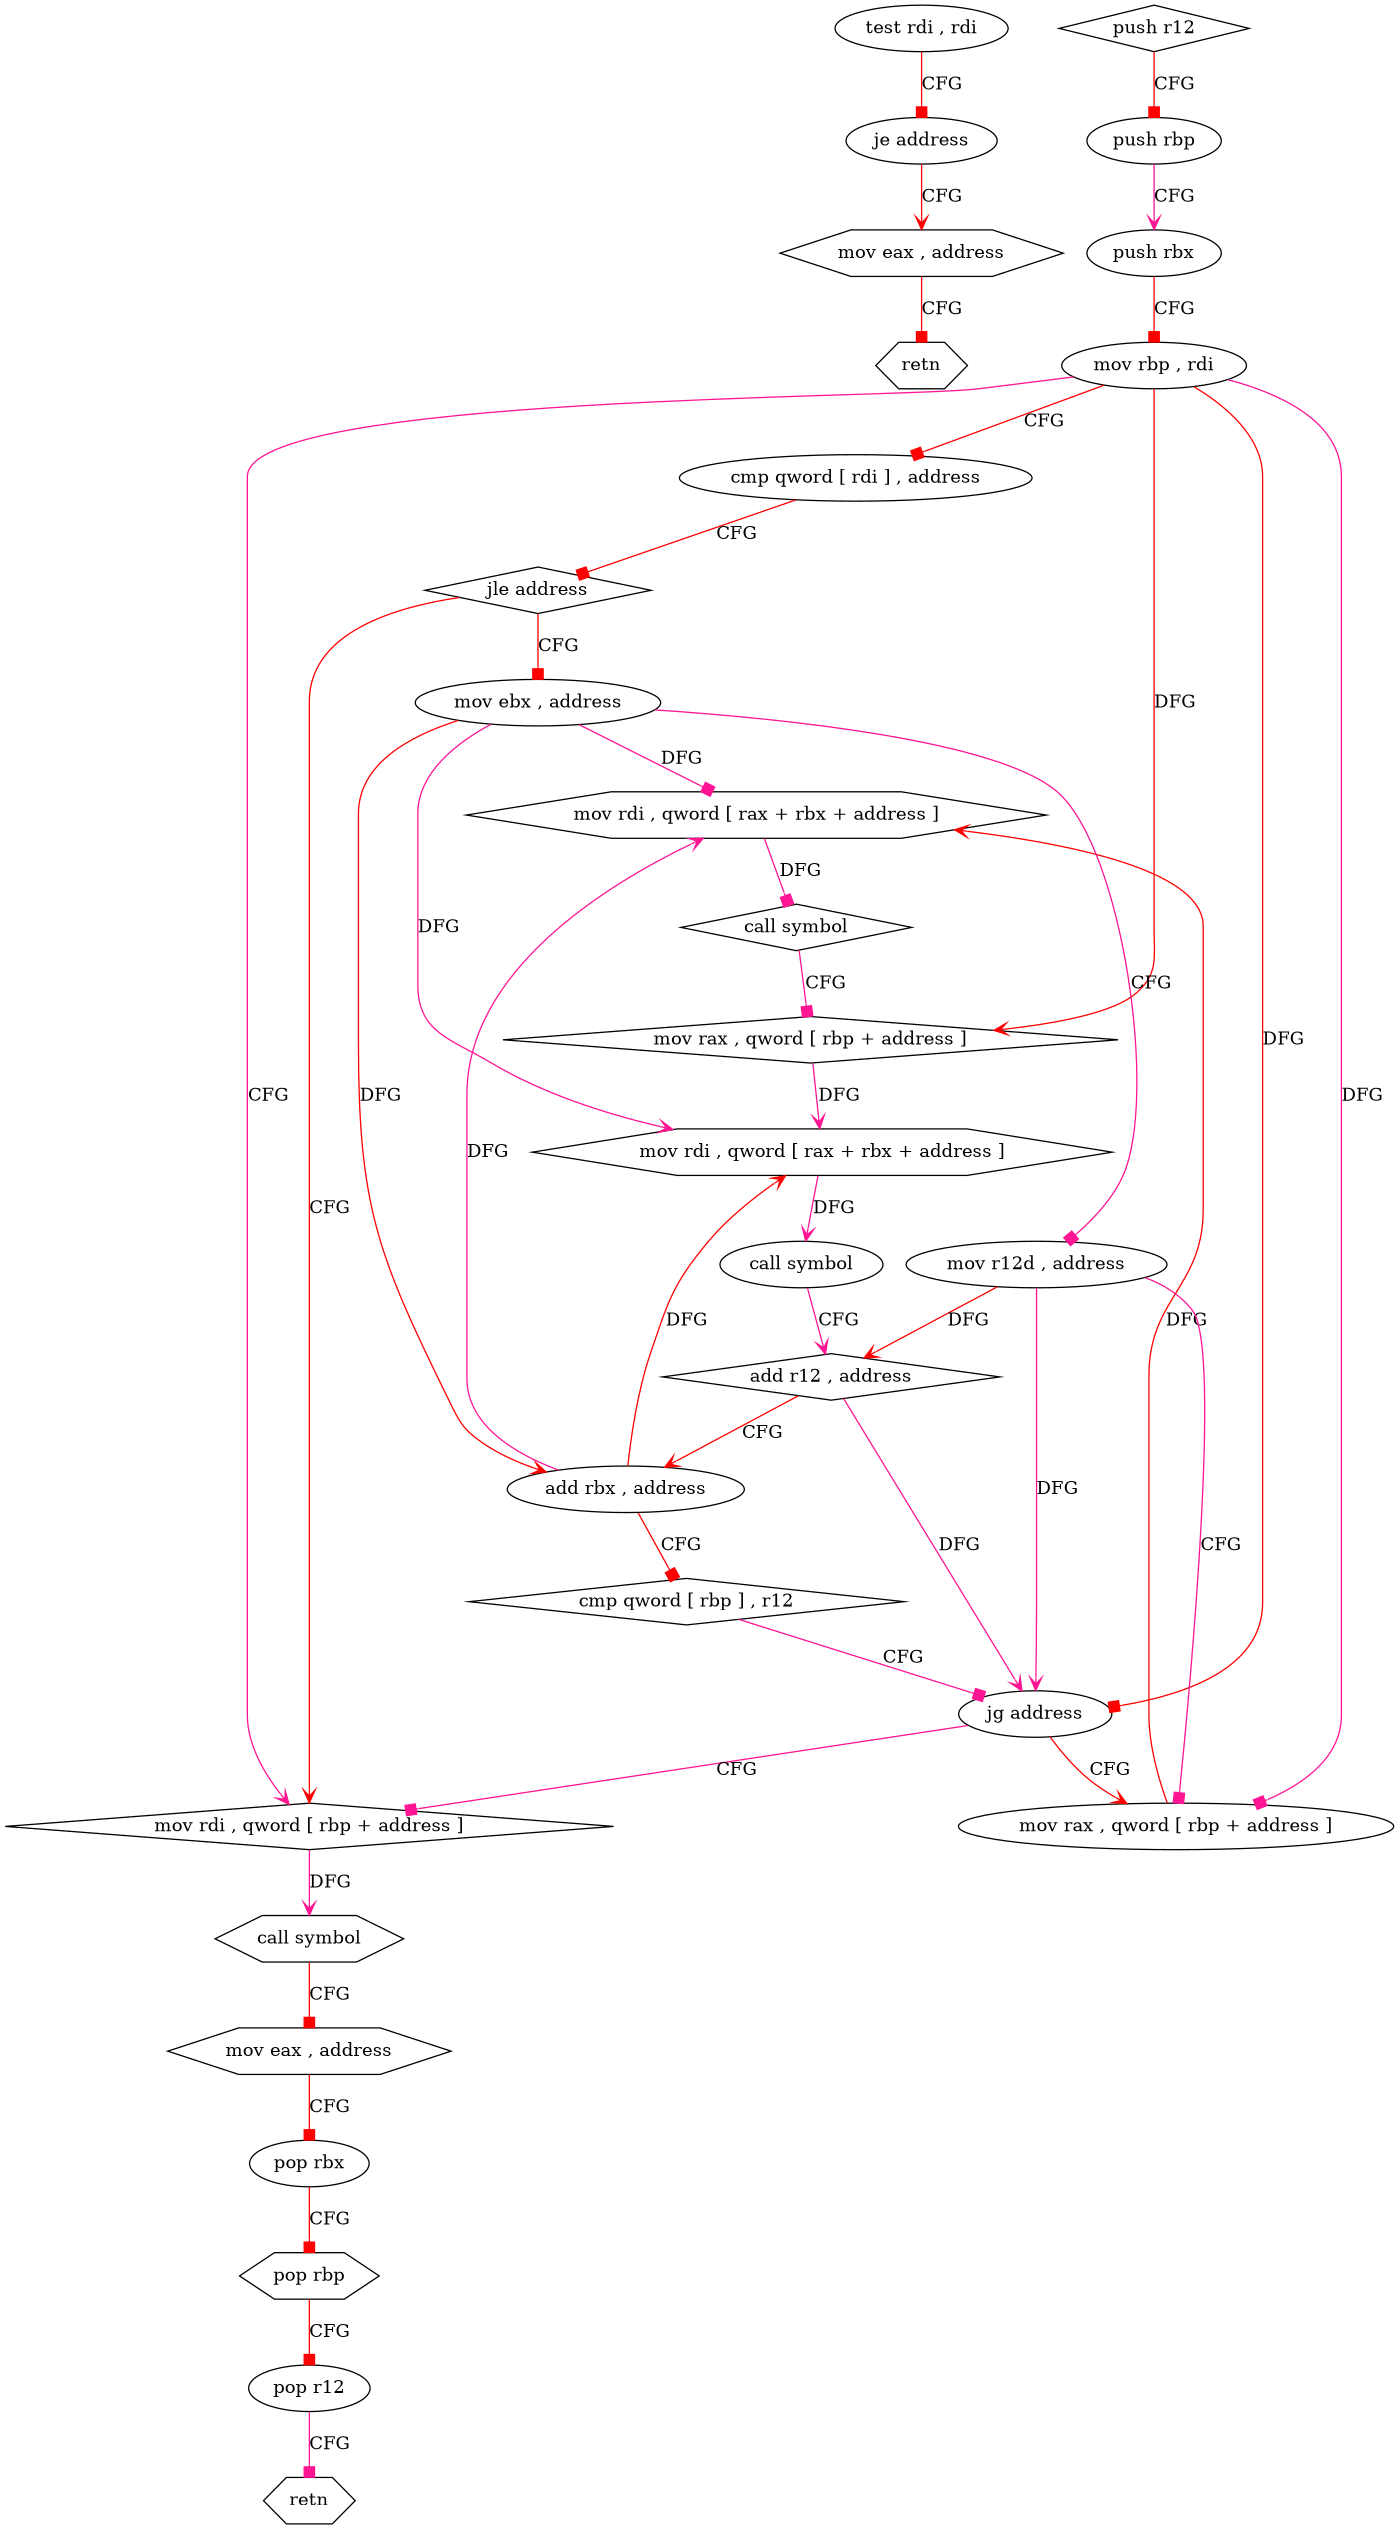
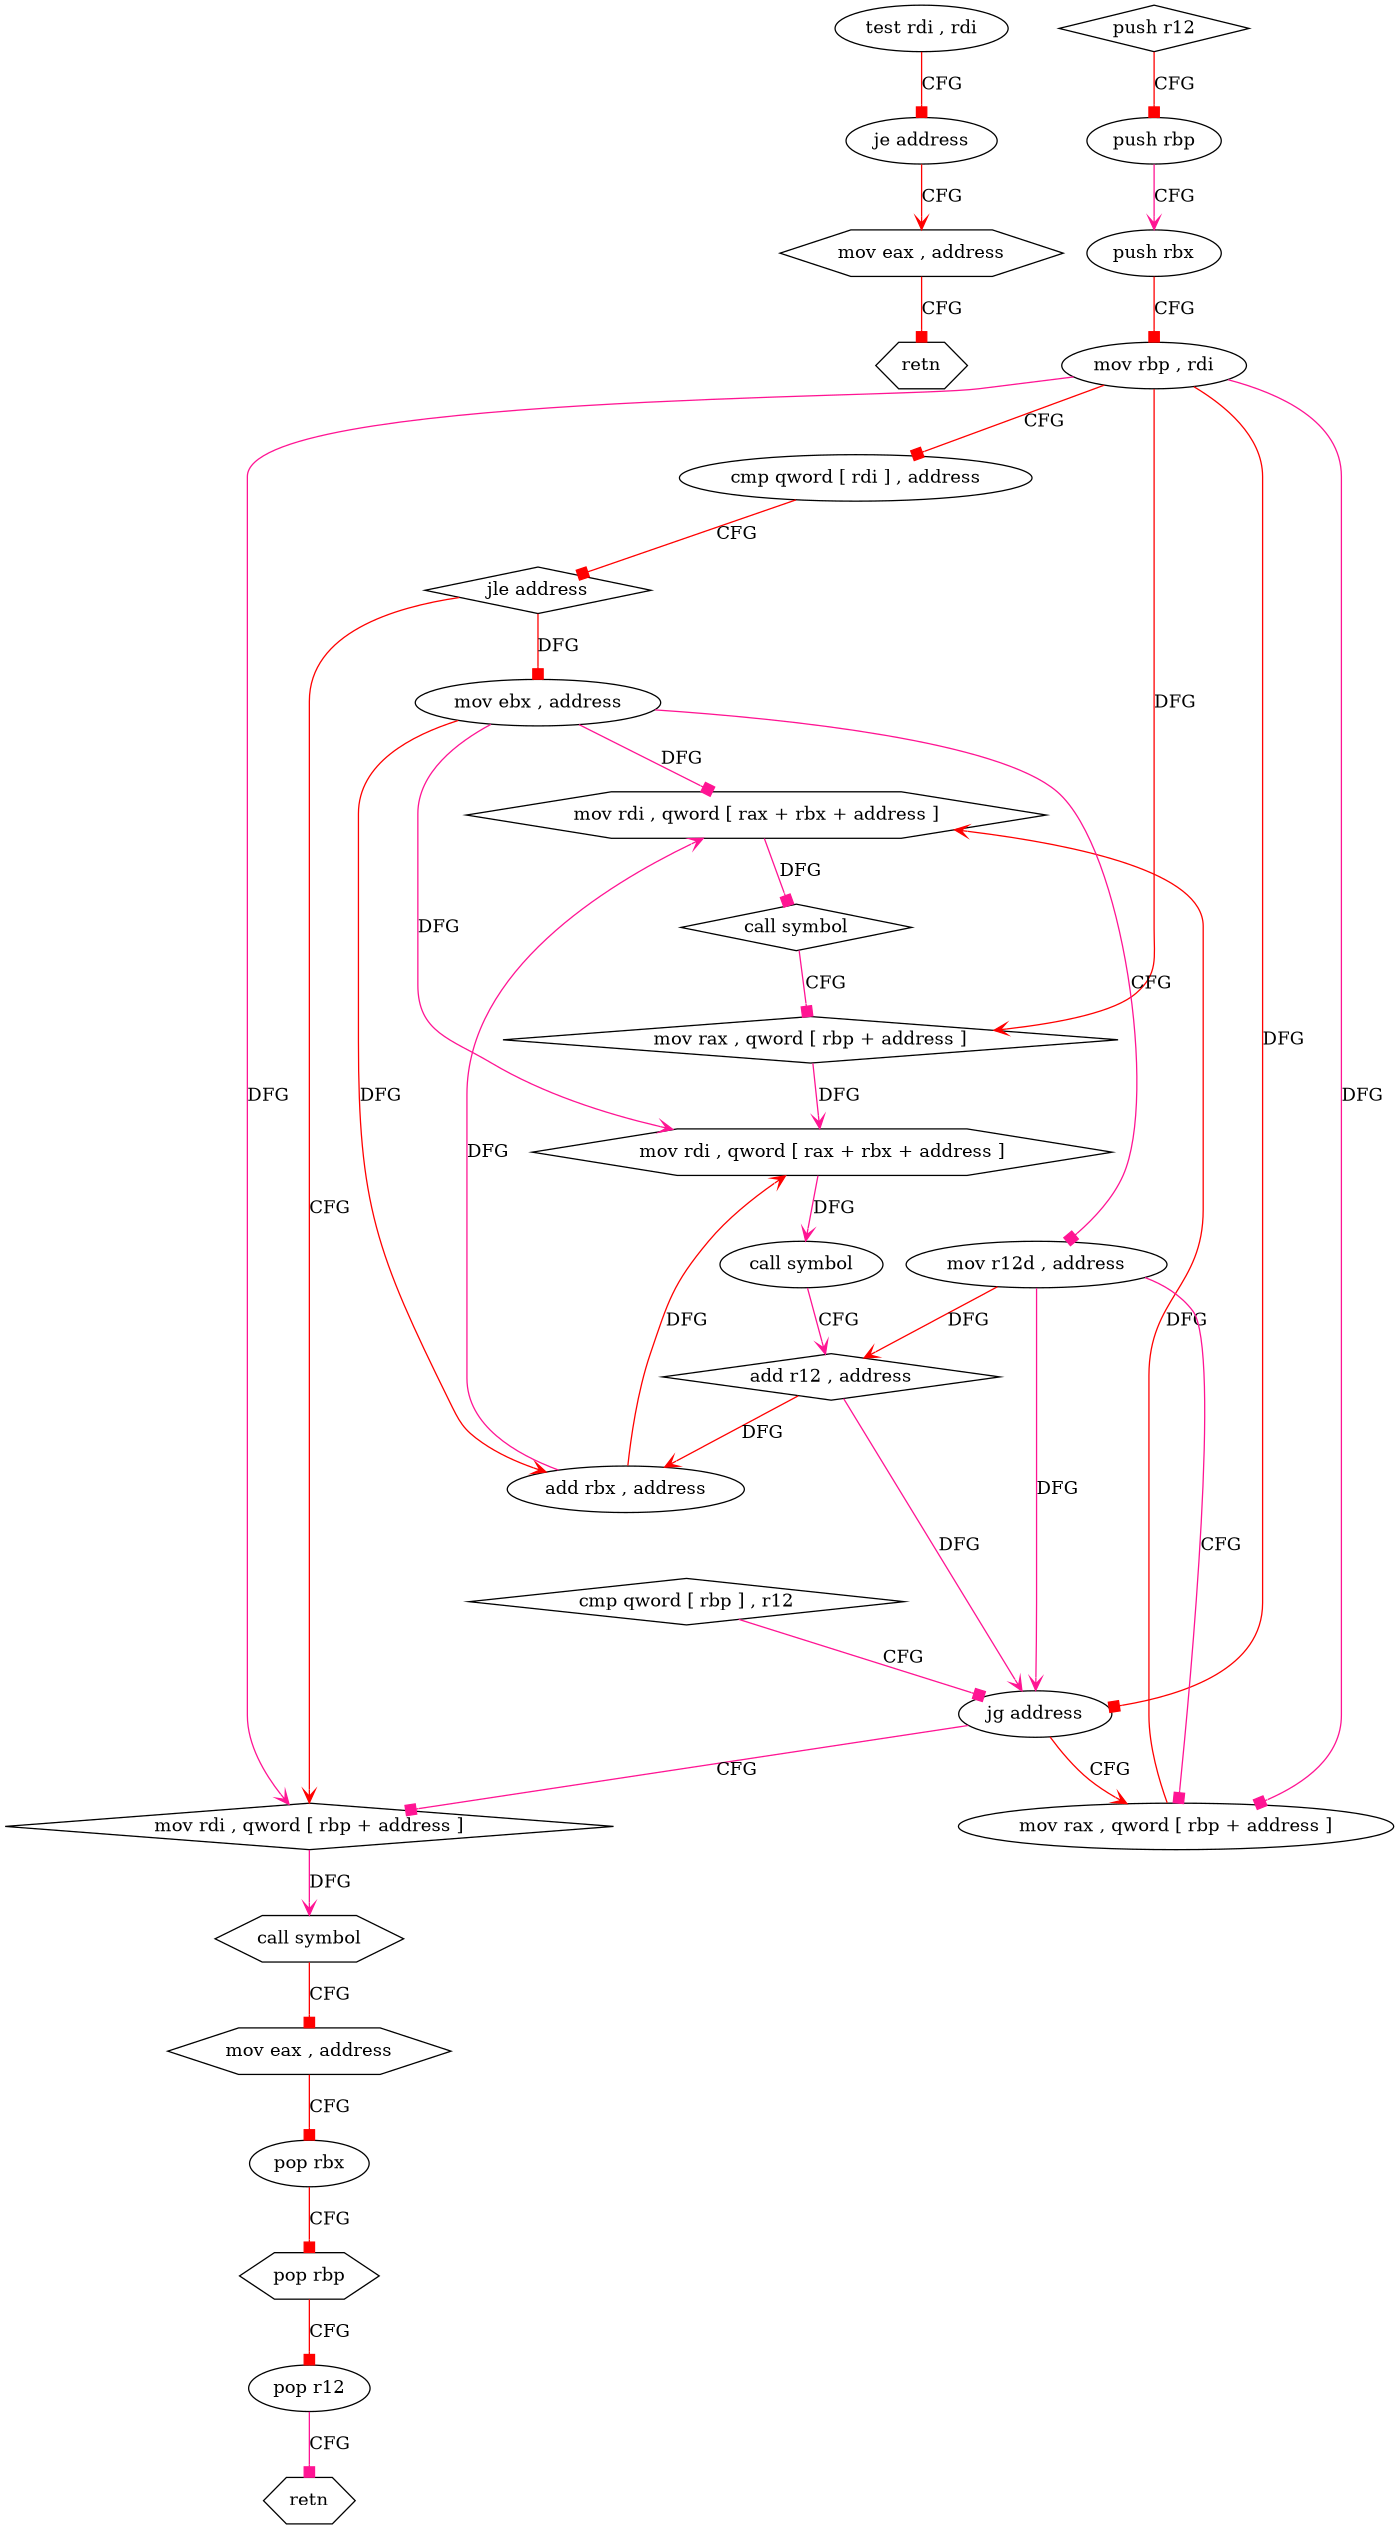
(559, 646) -> (559, 646)
(269, 1096) -> (269, 1096)
(763, 1433) -> (763, 1433)
(653, 1540) -> none
